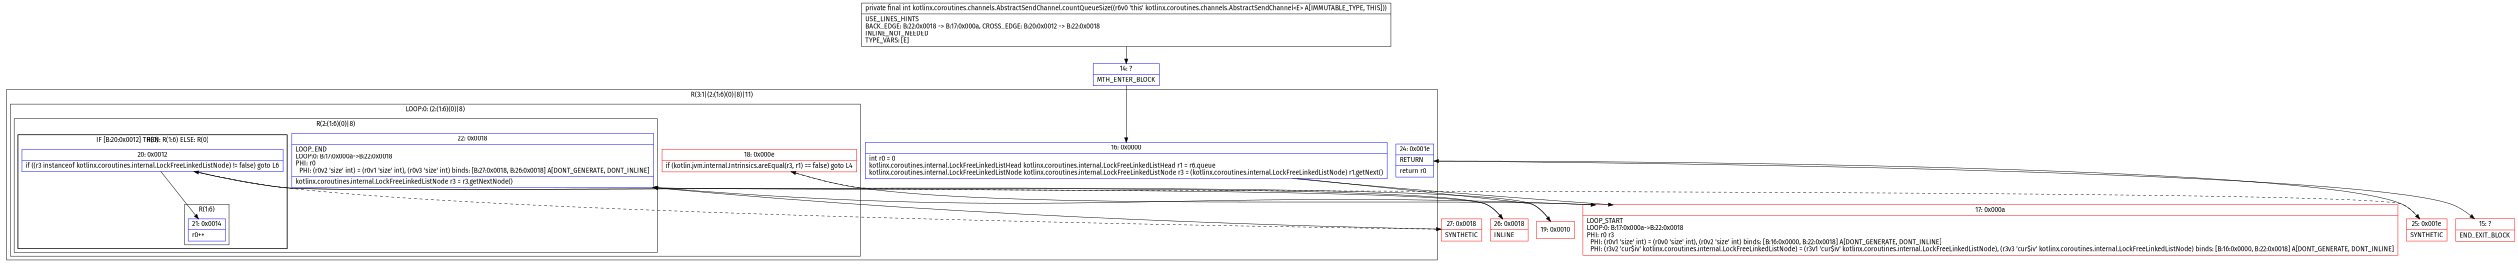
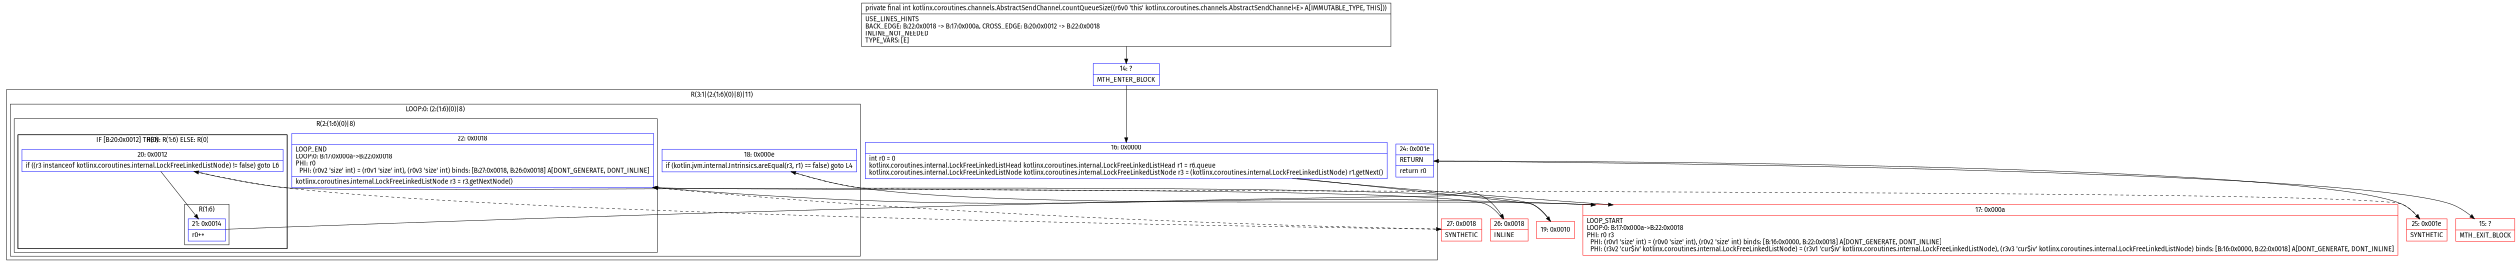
(759, 161) -> (759, 161)
(848, 188) -> (868, 208)
(1049, 215) -> (1049, 215)
(2485, 235) -> (2485, 235)
